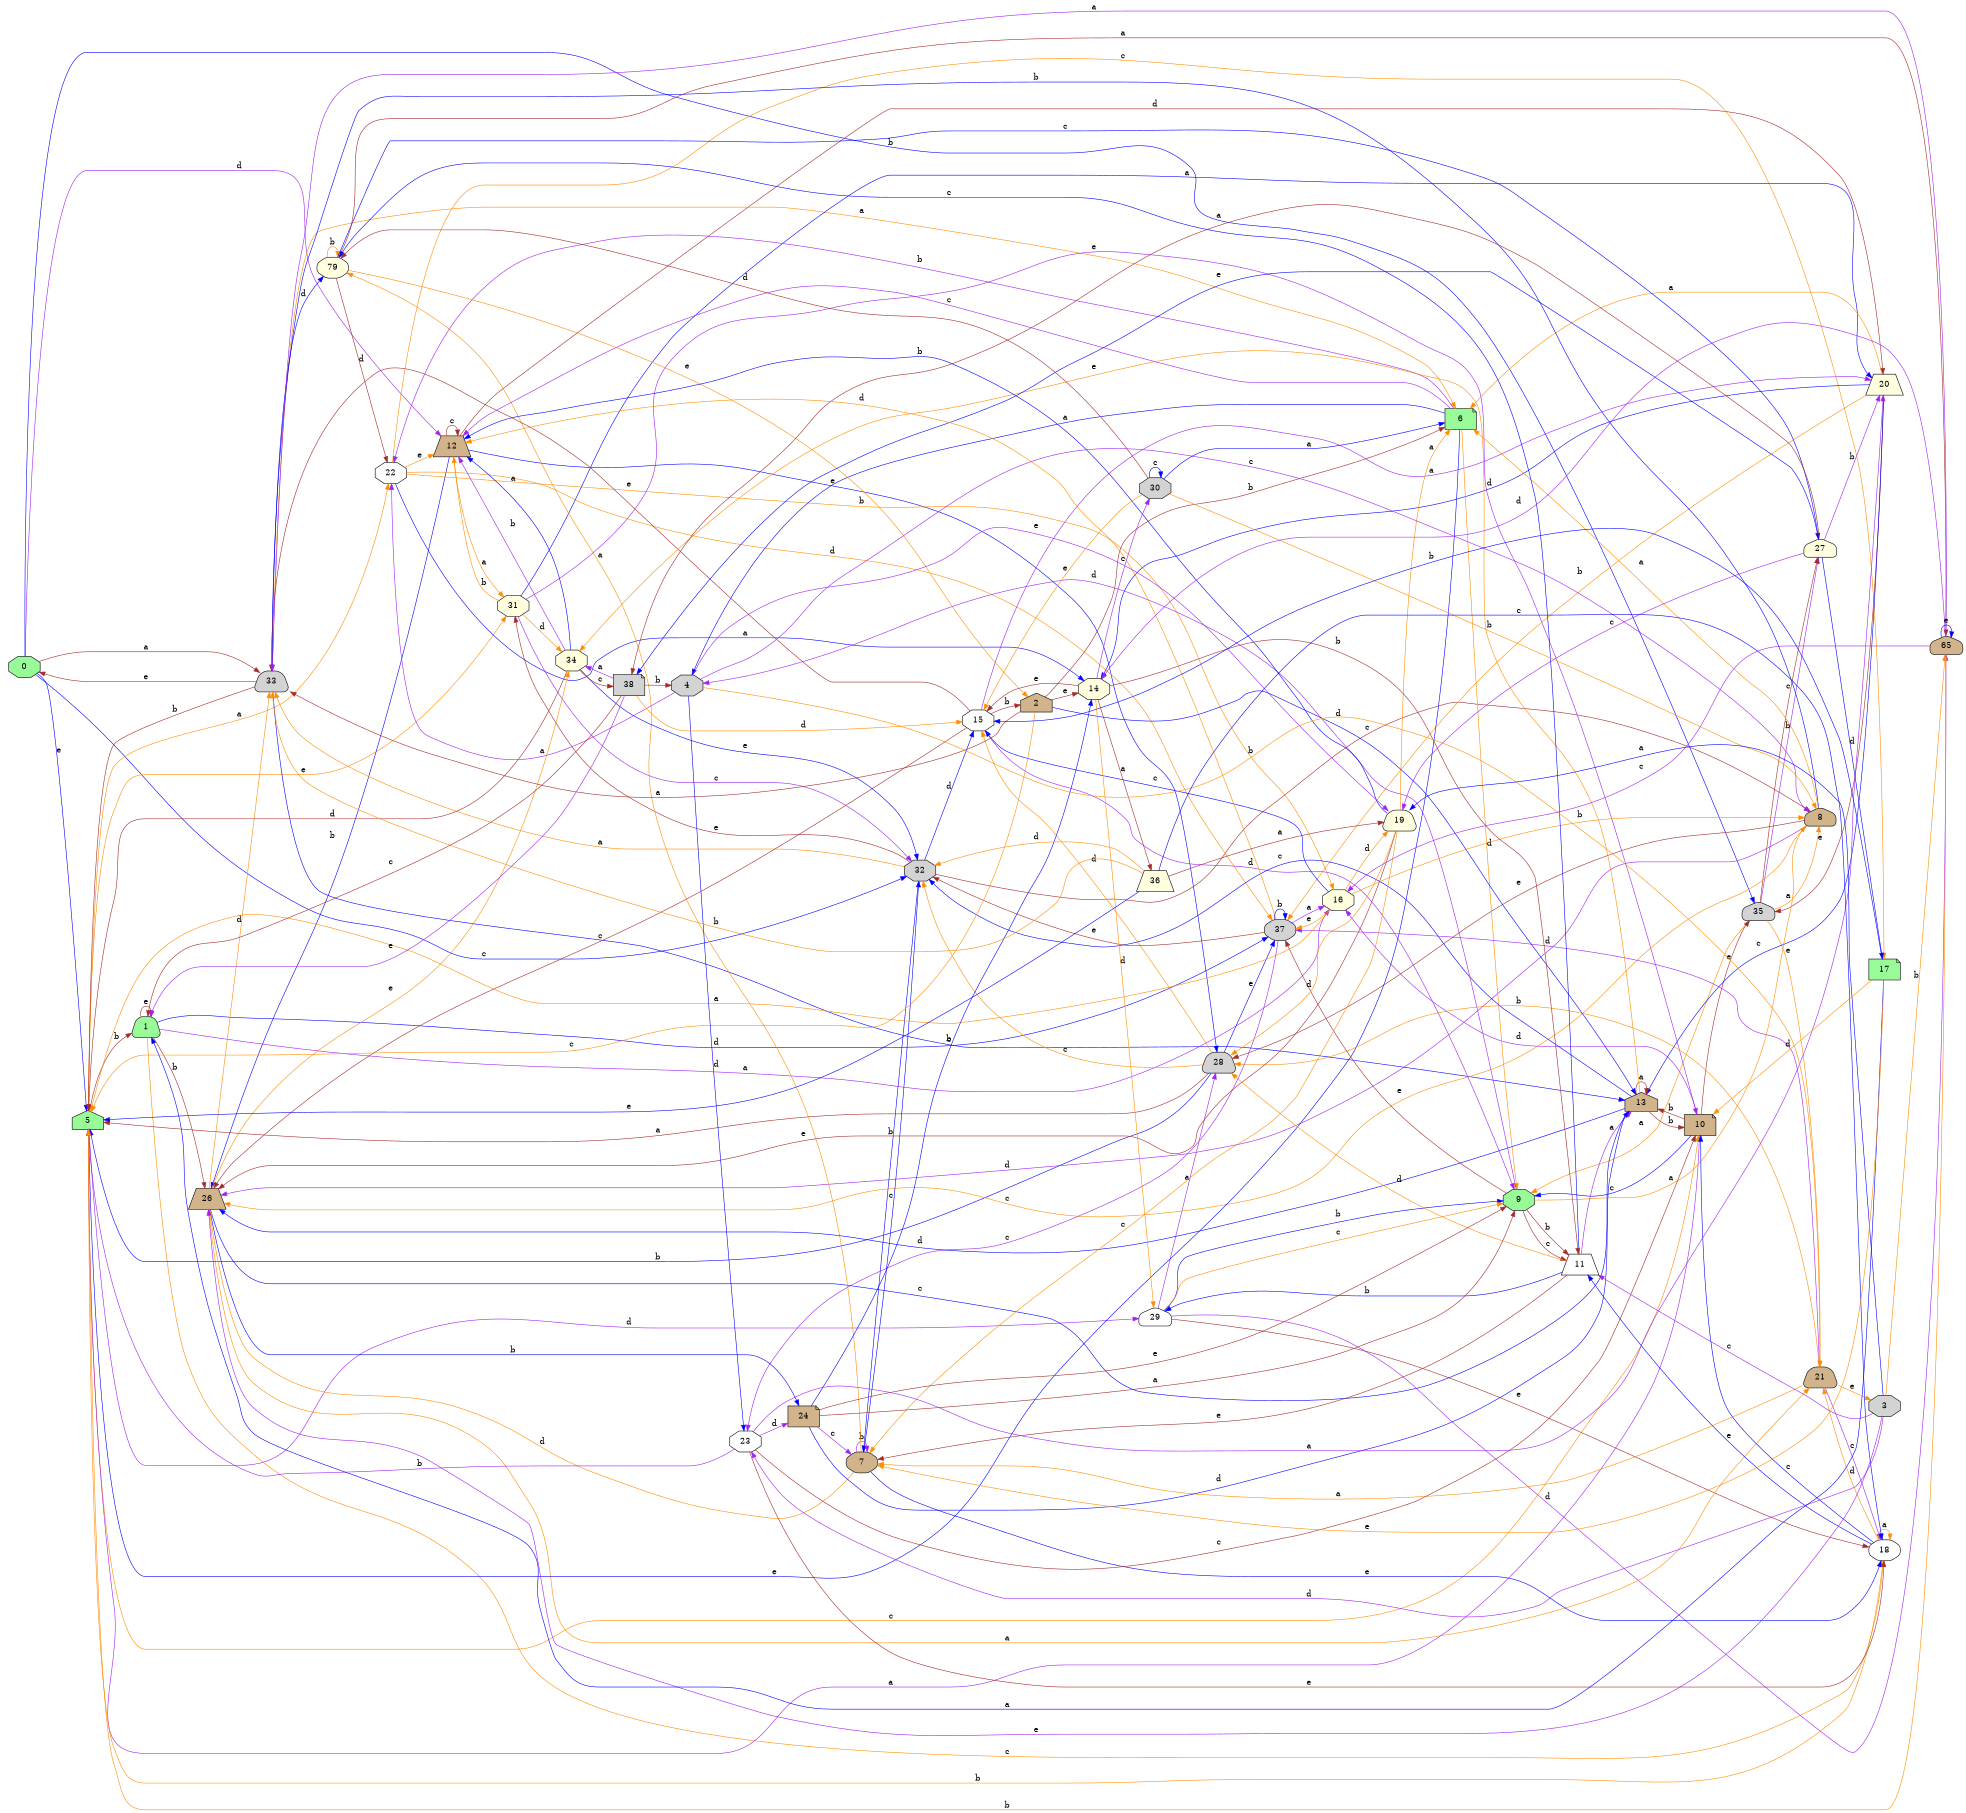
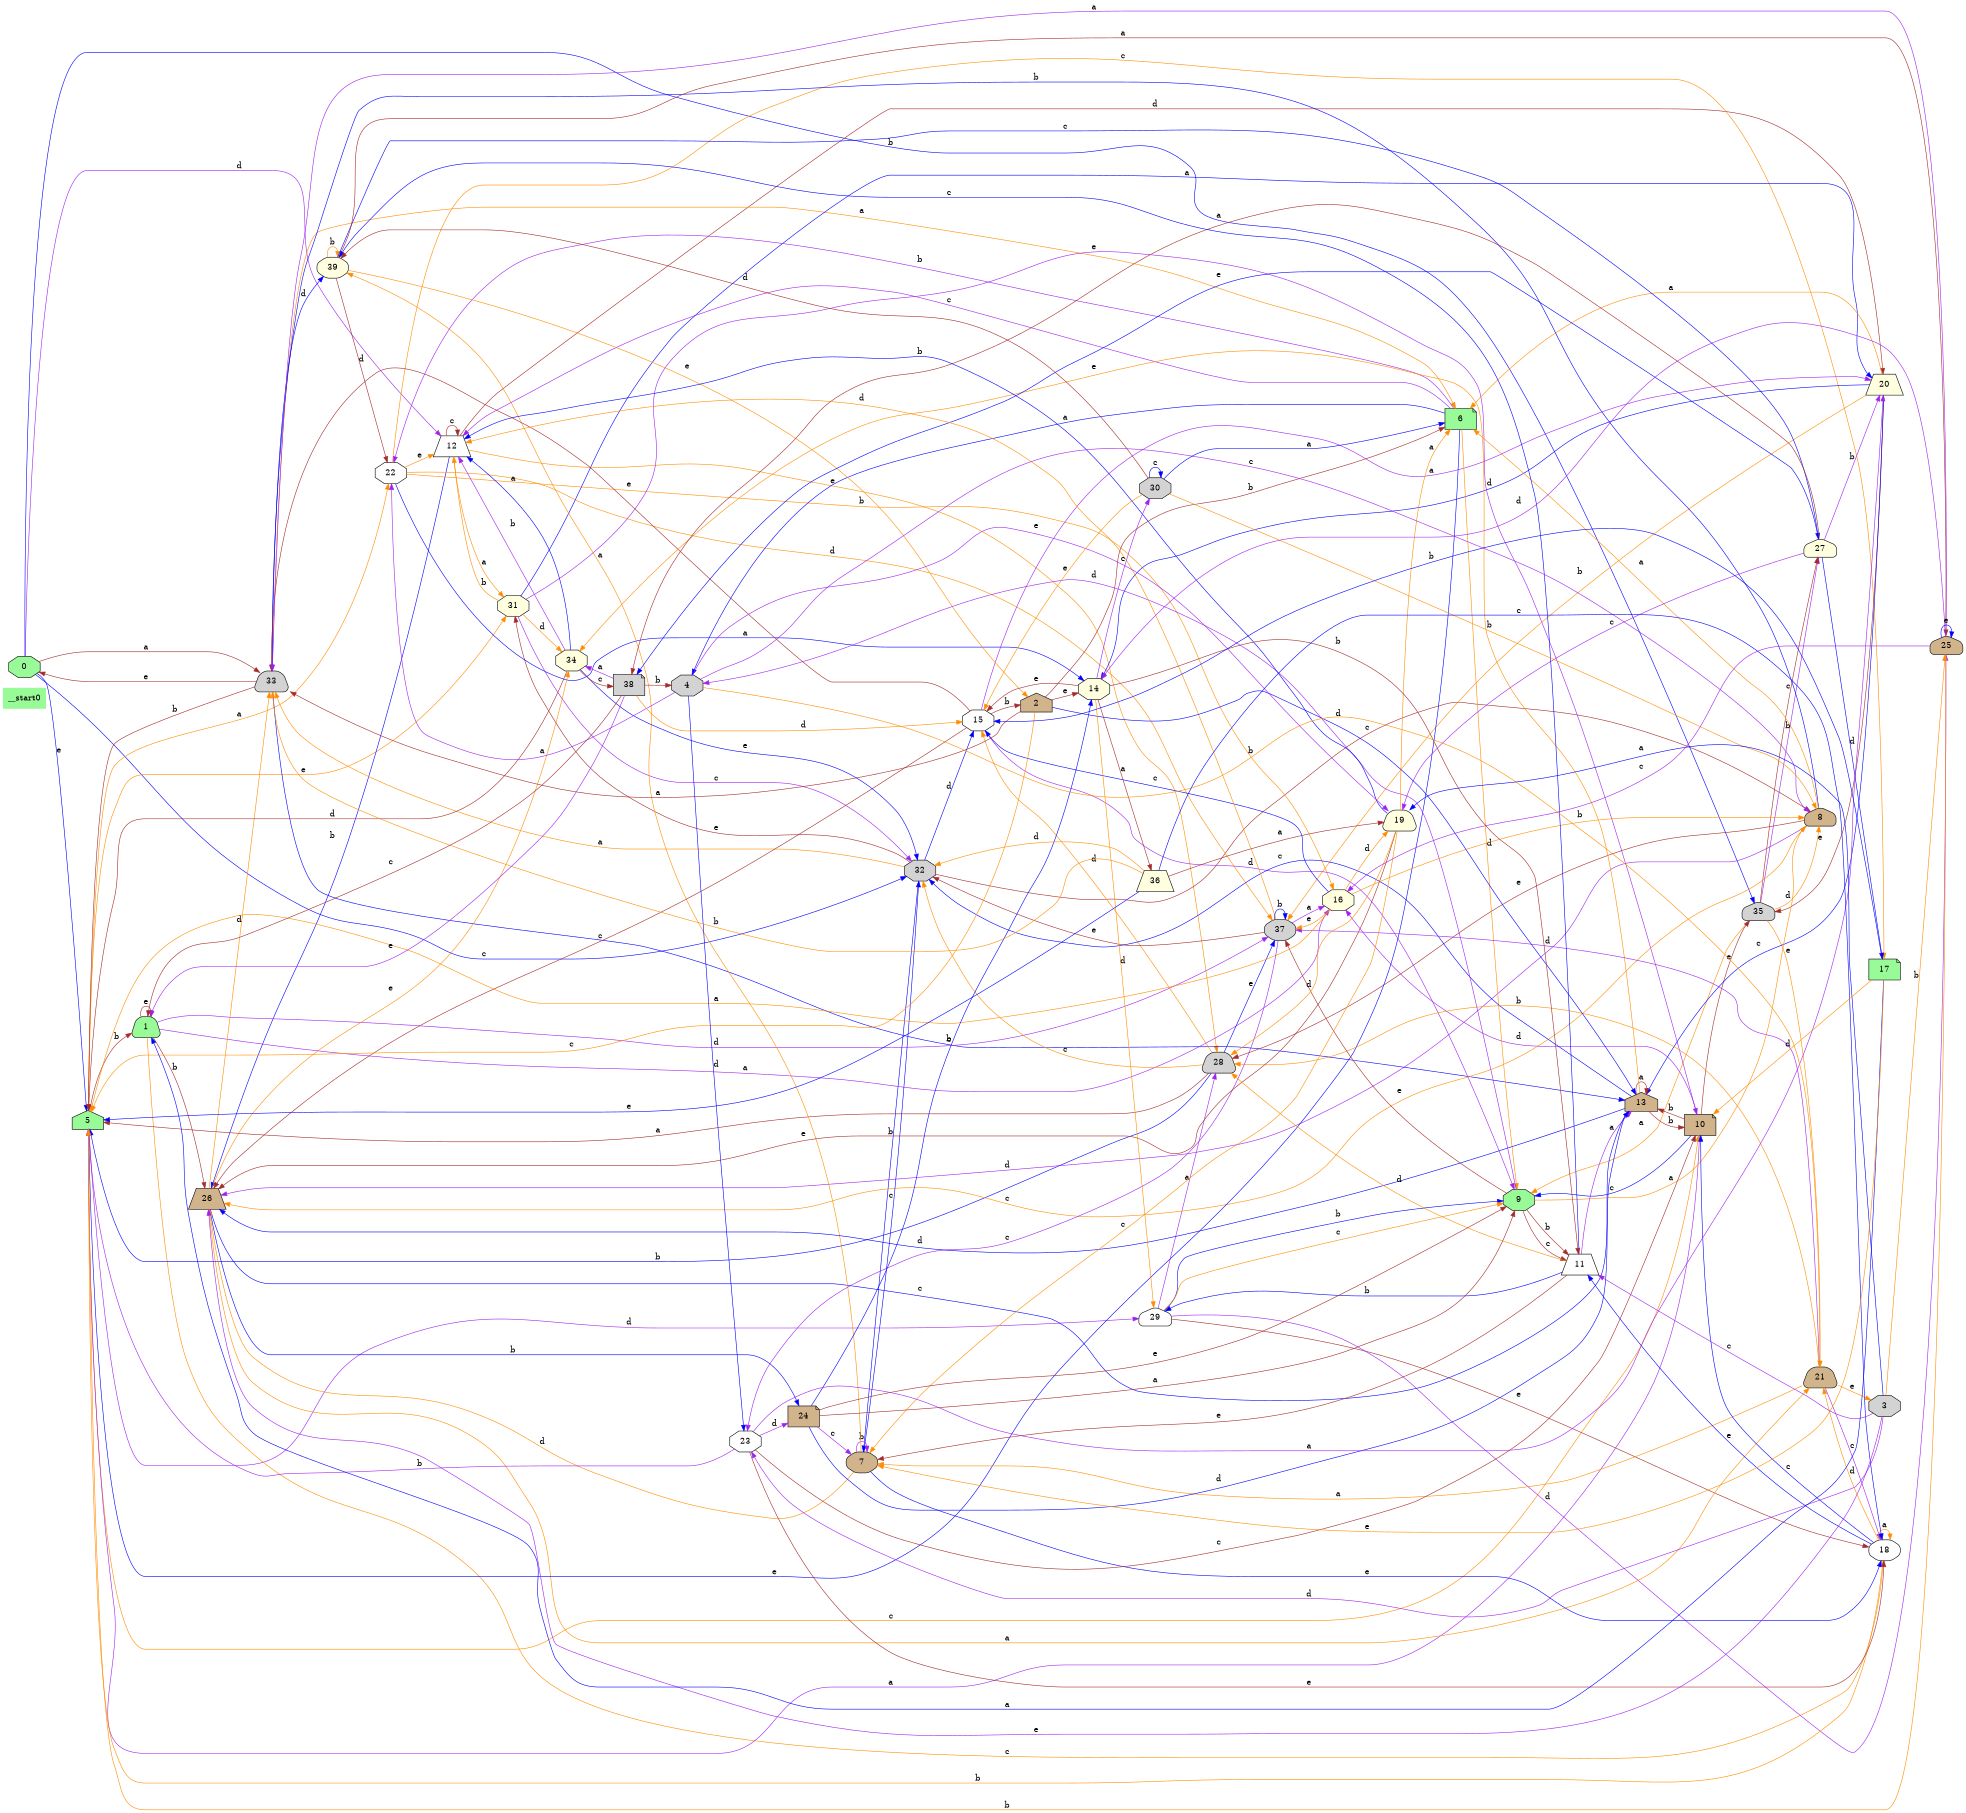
(333, 268) -> (333, 268)
(452, 446) -> (452, 446)
(1011, 550) -> (1011, 550)
(1946, 646) -> (1946, 646)
none -> (24, 698)
(1788, 896) -> (1788, 896)
(719, 1047) -> (719, 1047)
